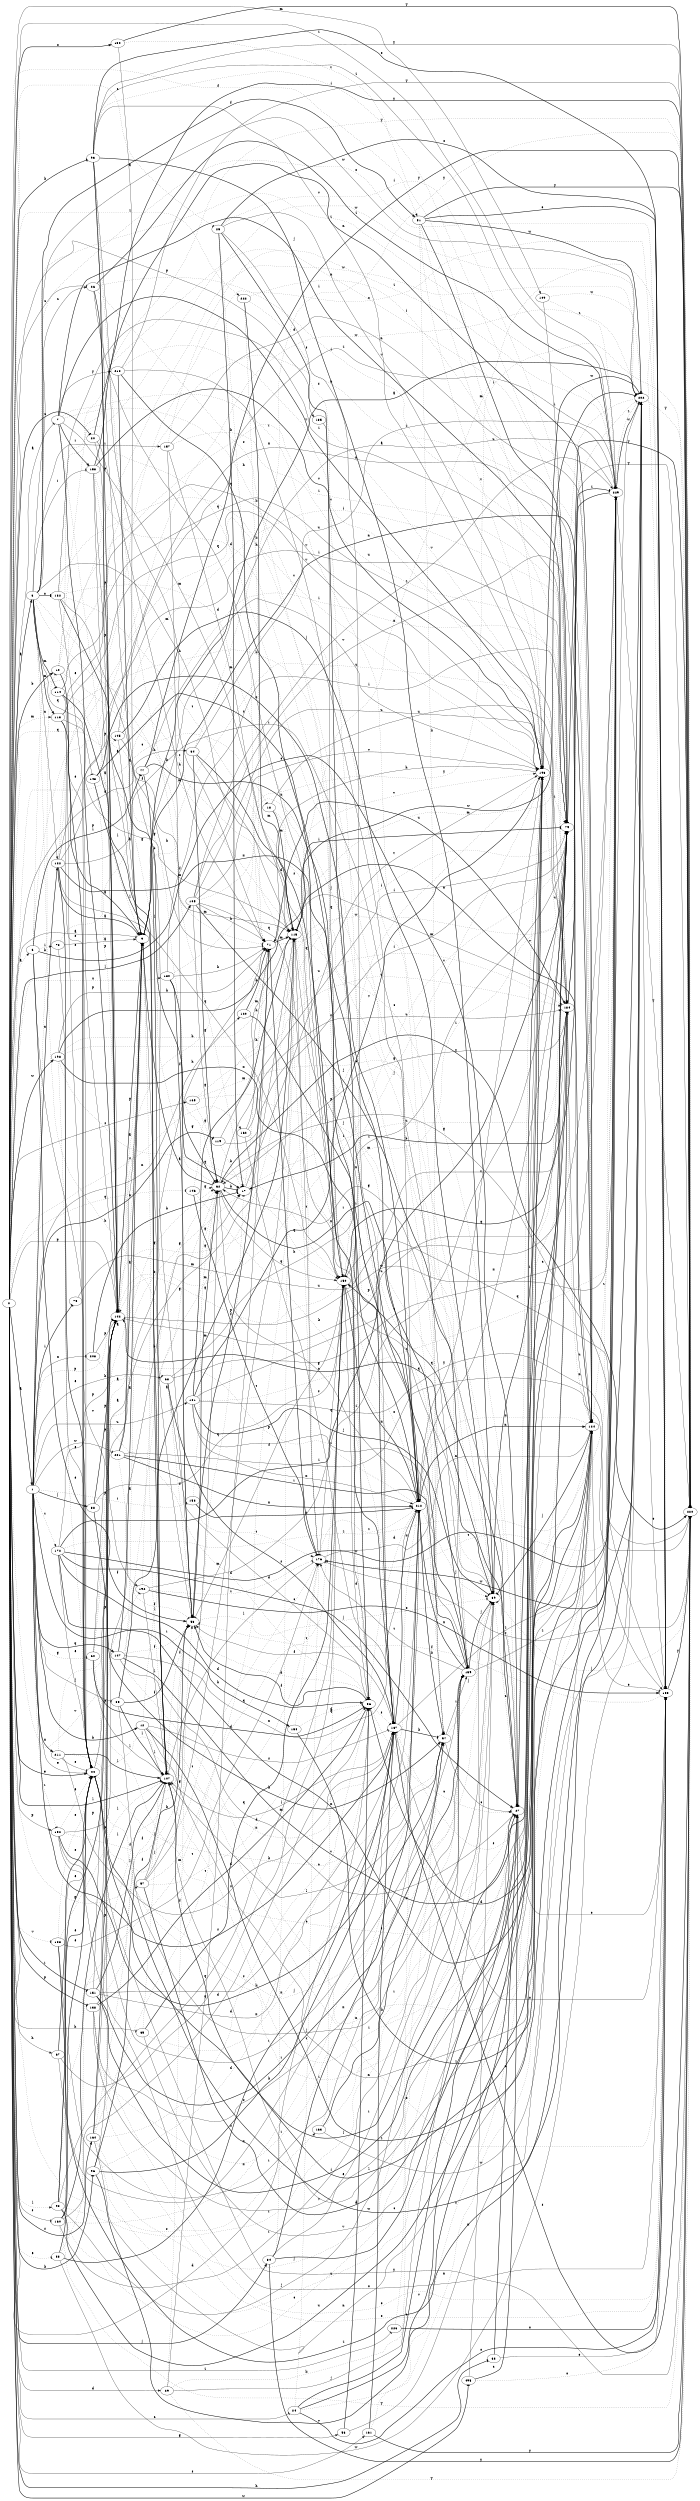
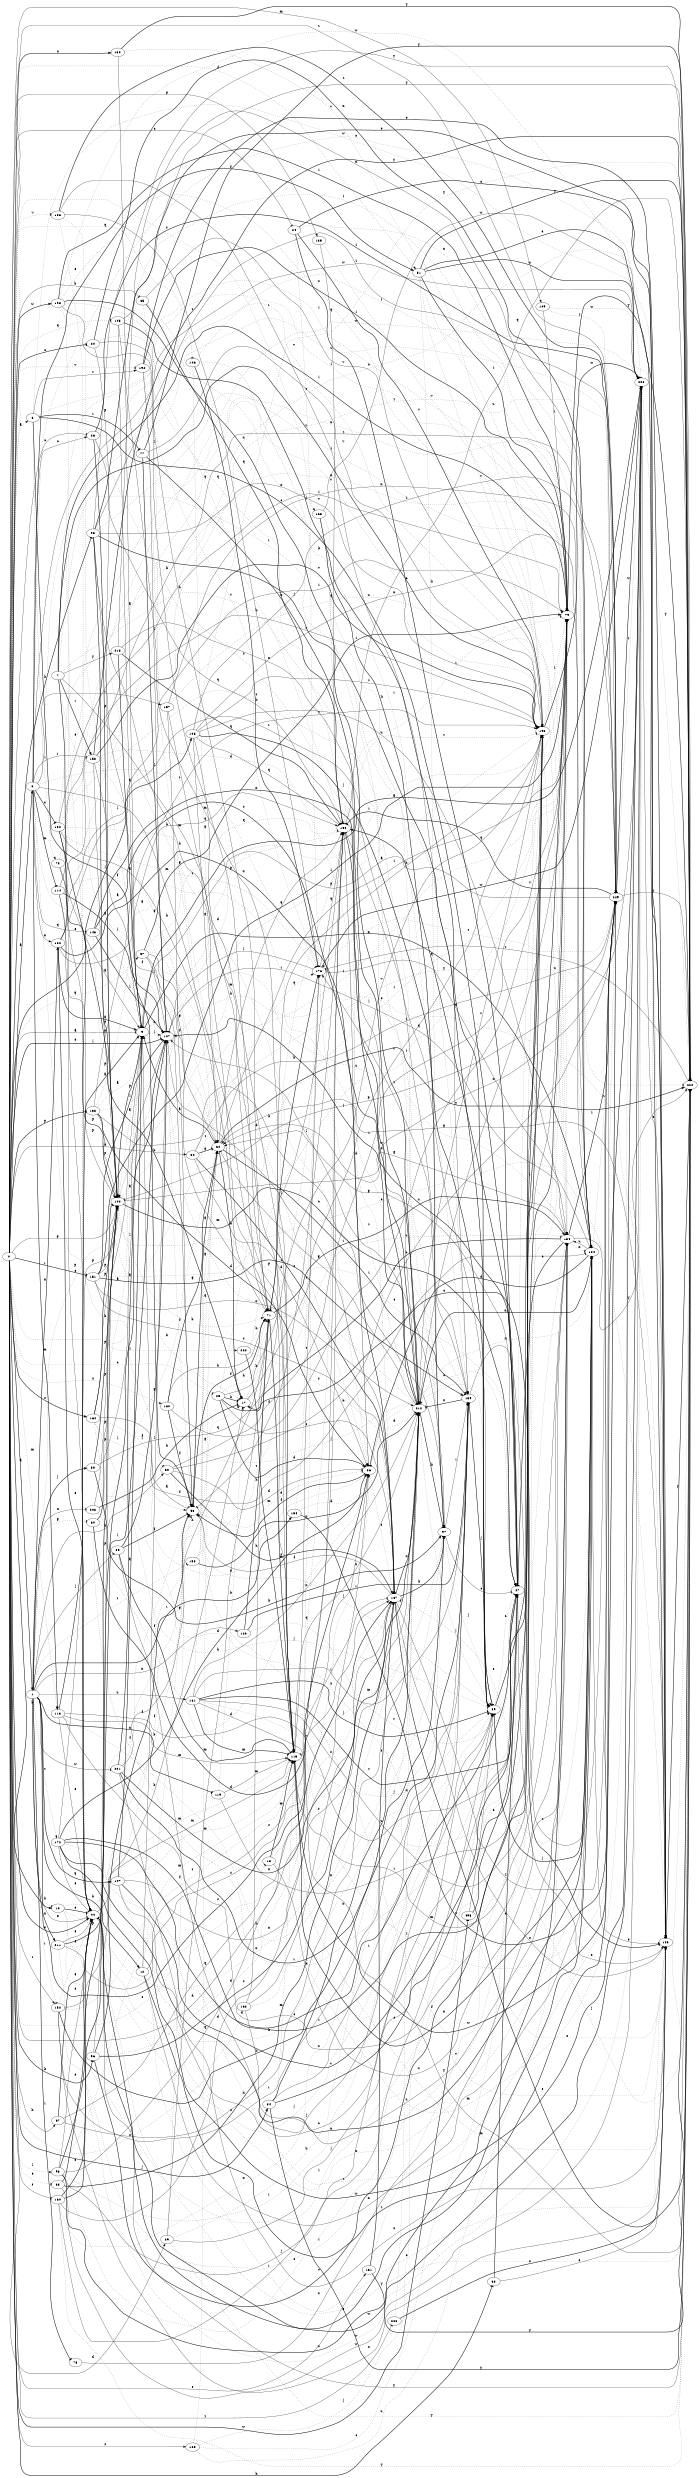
(19, 661) -> none
(443, 1275) -> (376, 330)
(33, 1815) -> (33, 1957)
(344, 2433) -> none
